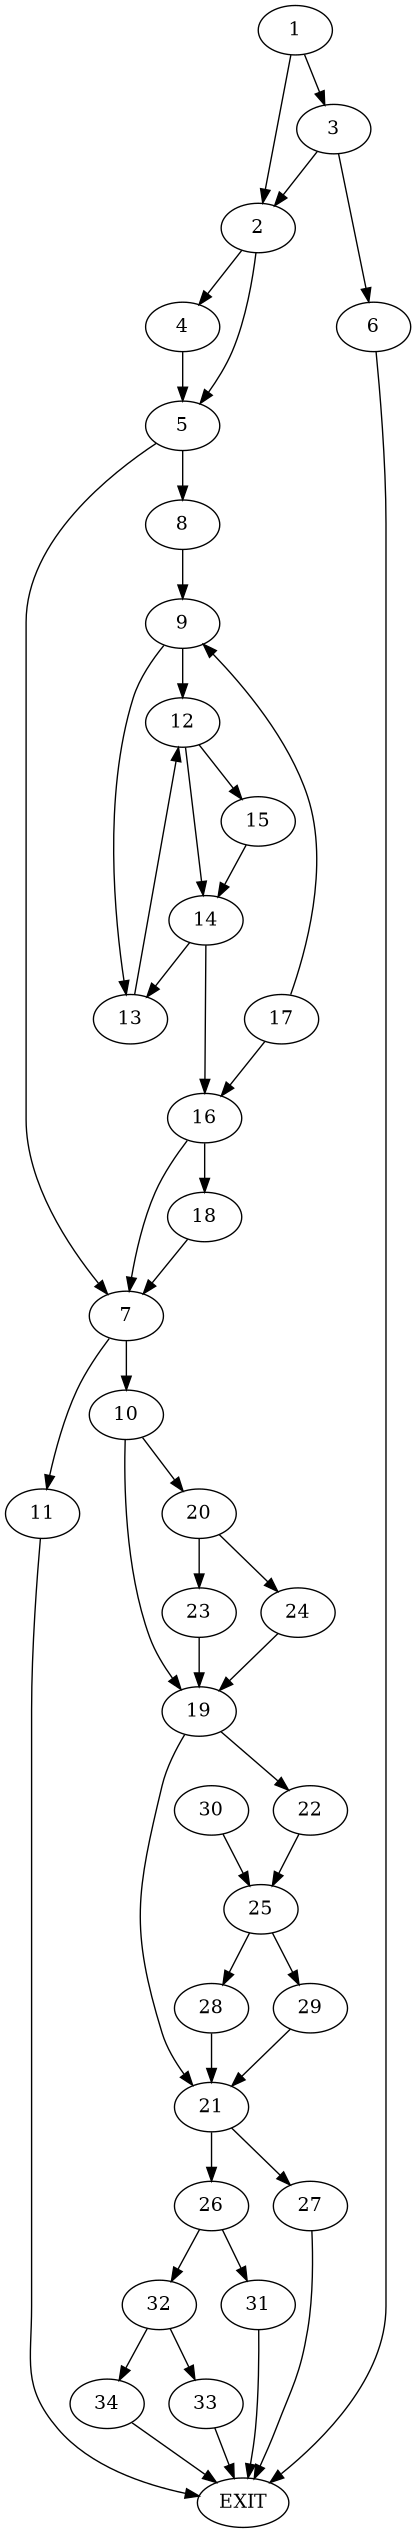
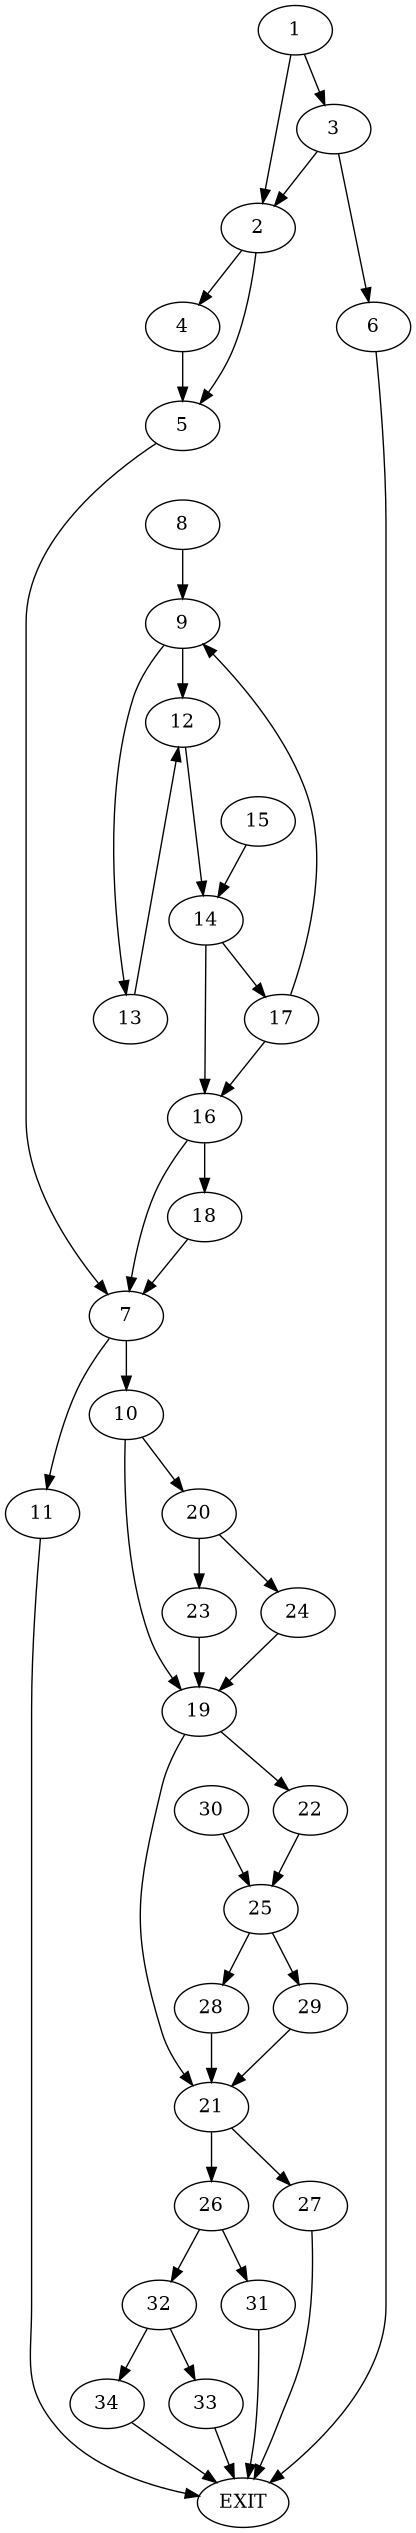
(183, 469) -> none
(216, 767) -> none
(173, 964) -> (240, 964)
